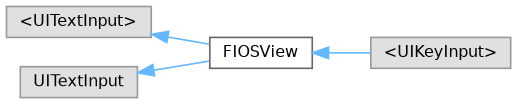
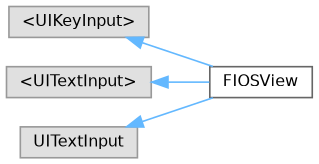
(350, 53) -> (177, 55)
